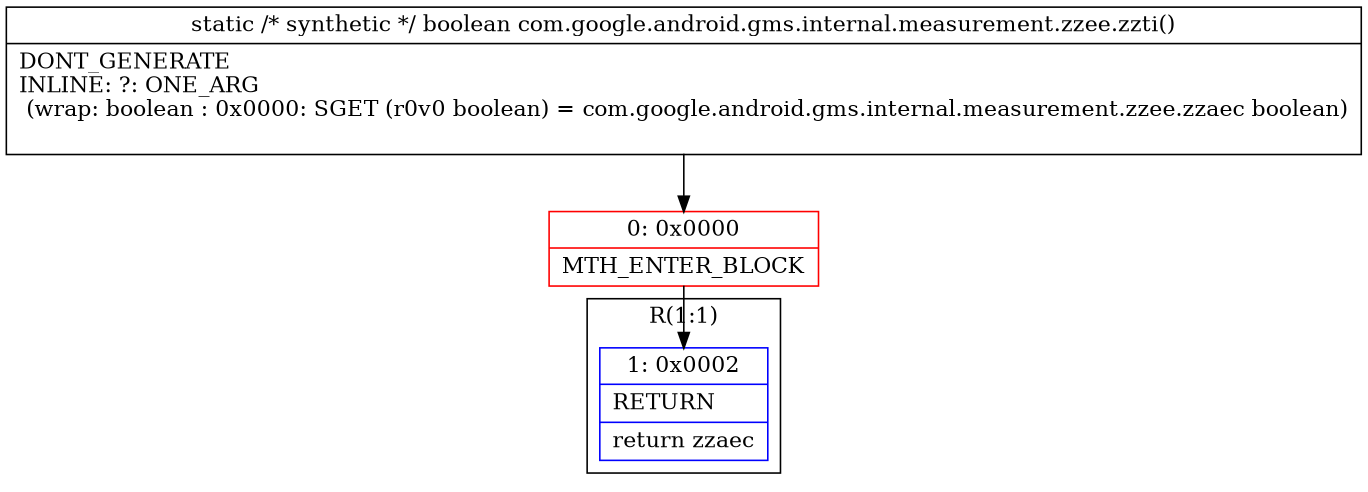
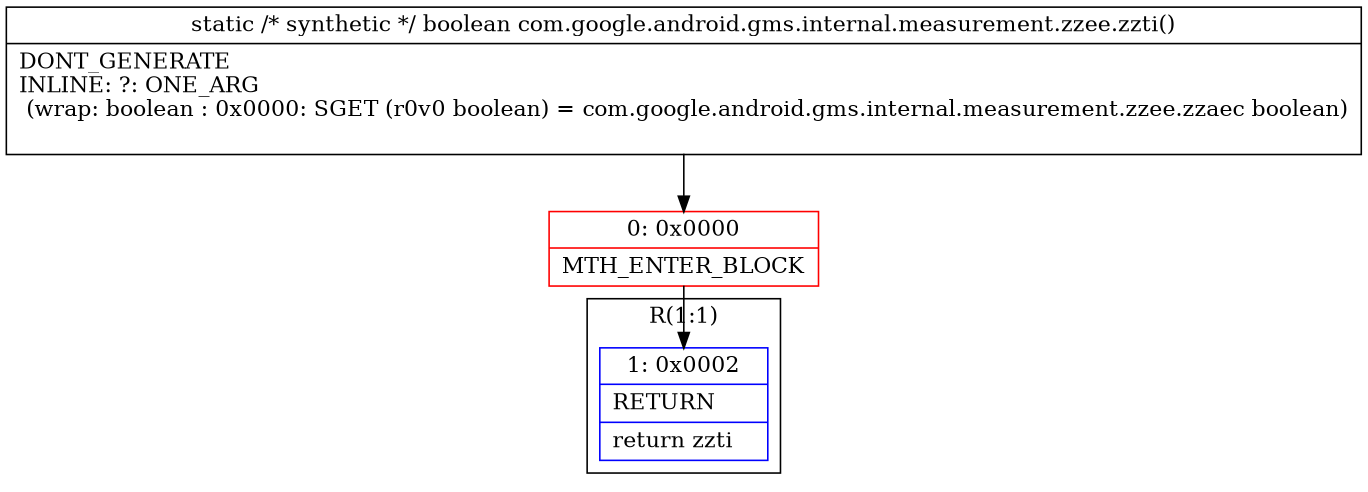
(684, 441) -> (673, 441)
